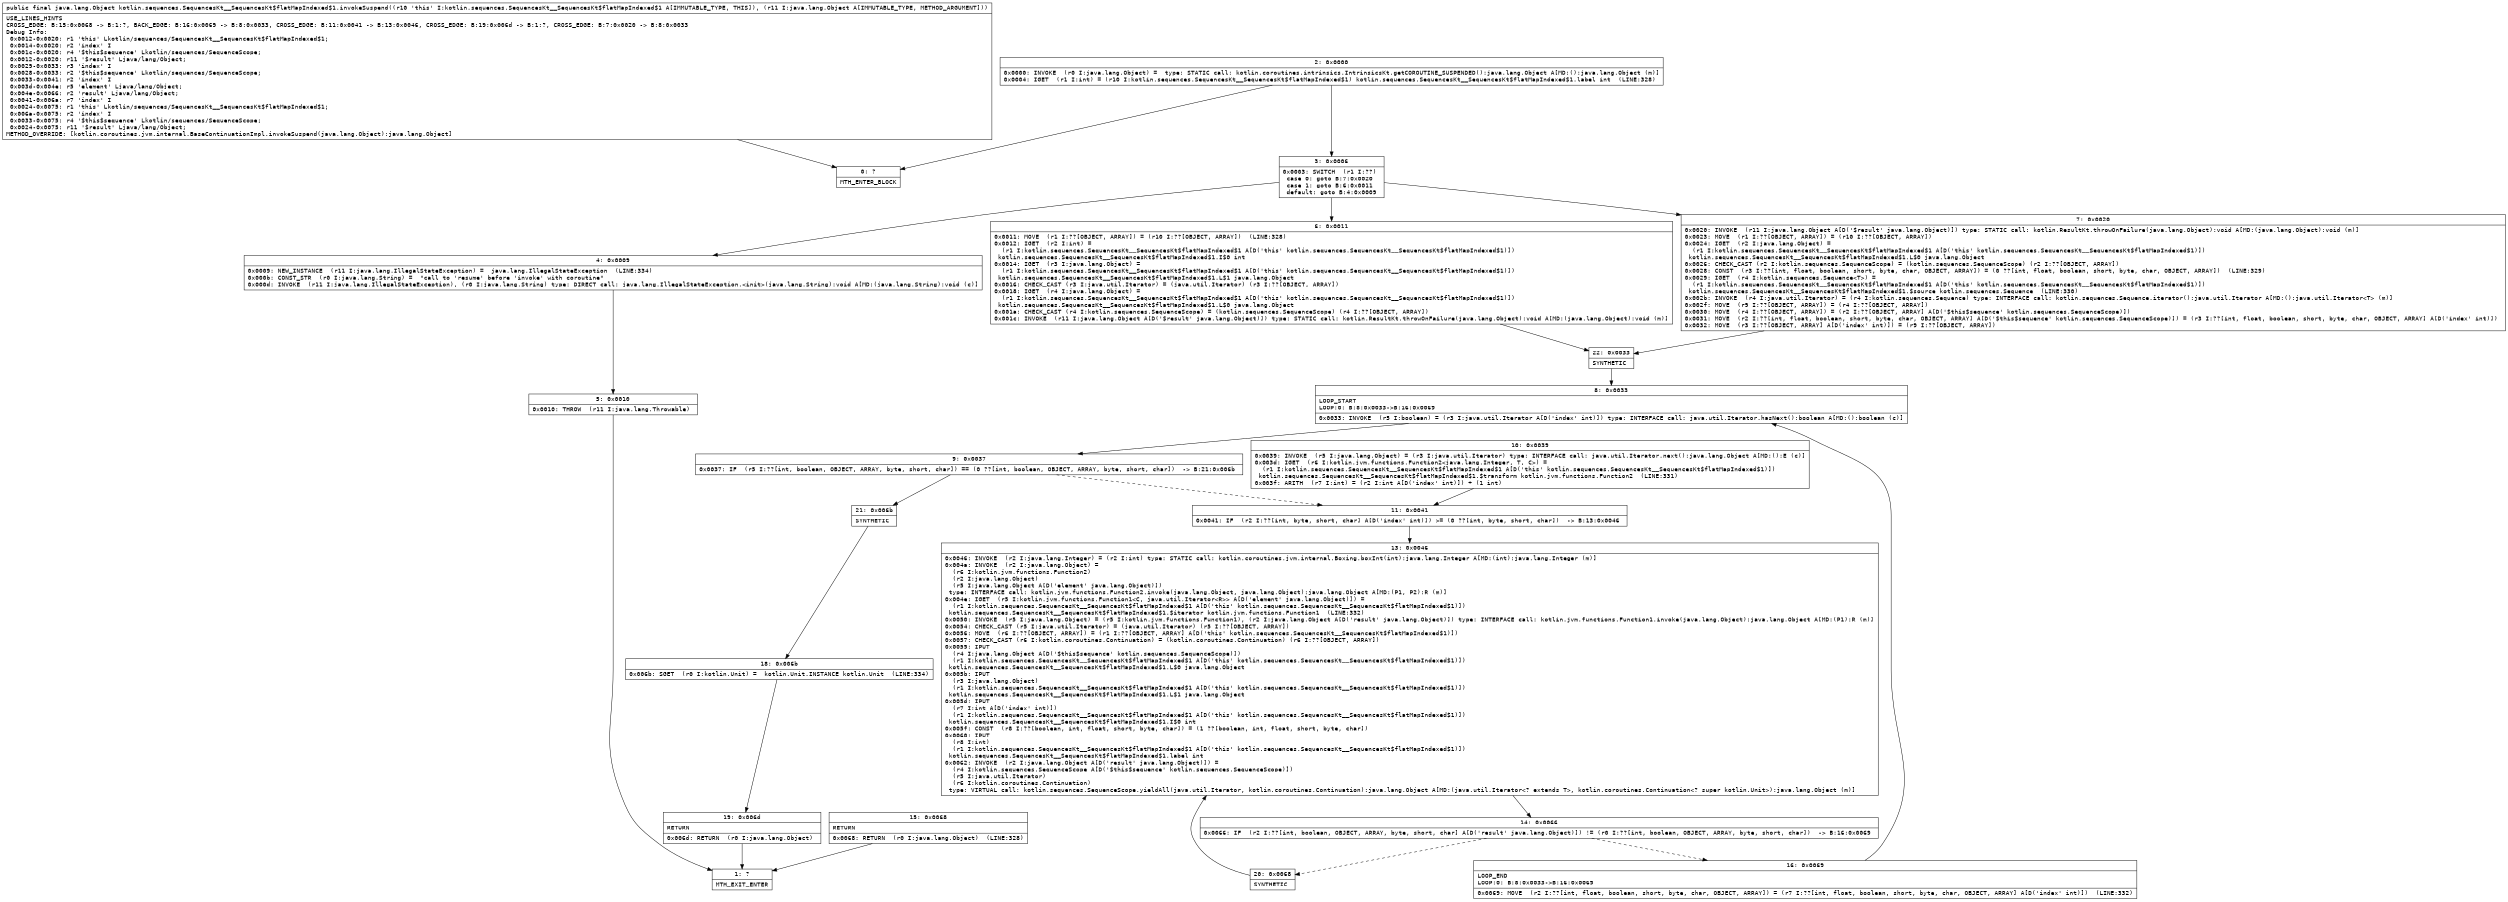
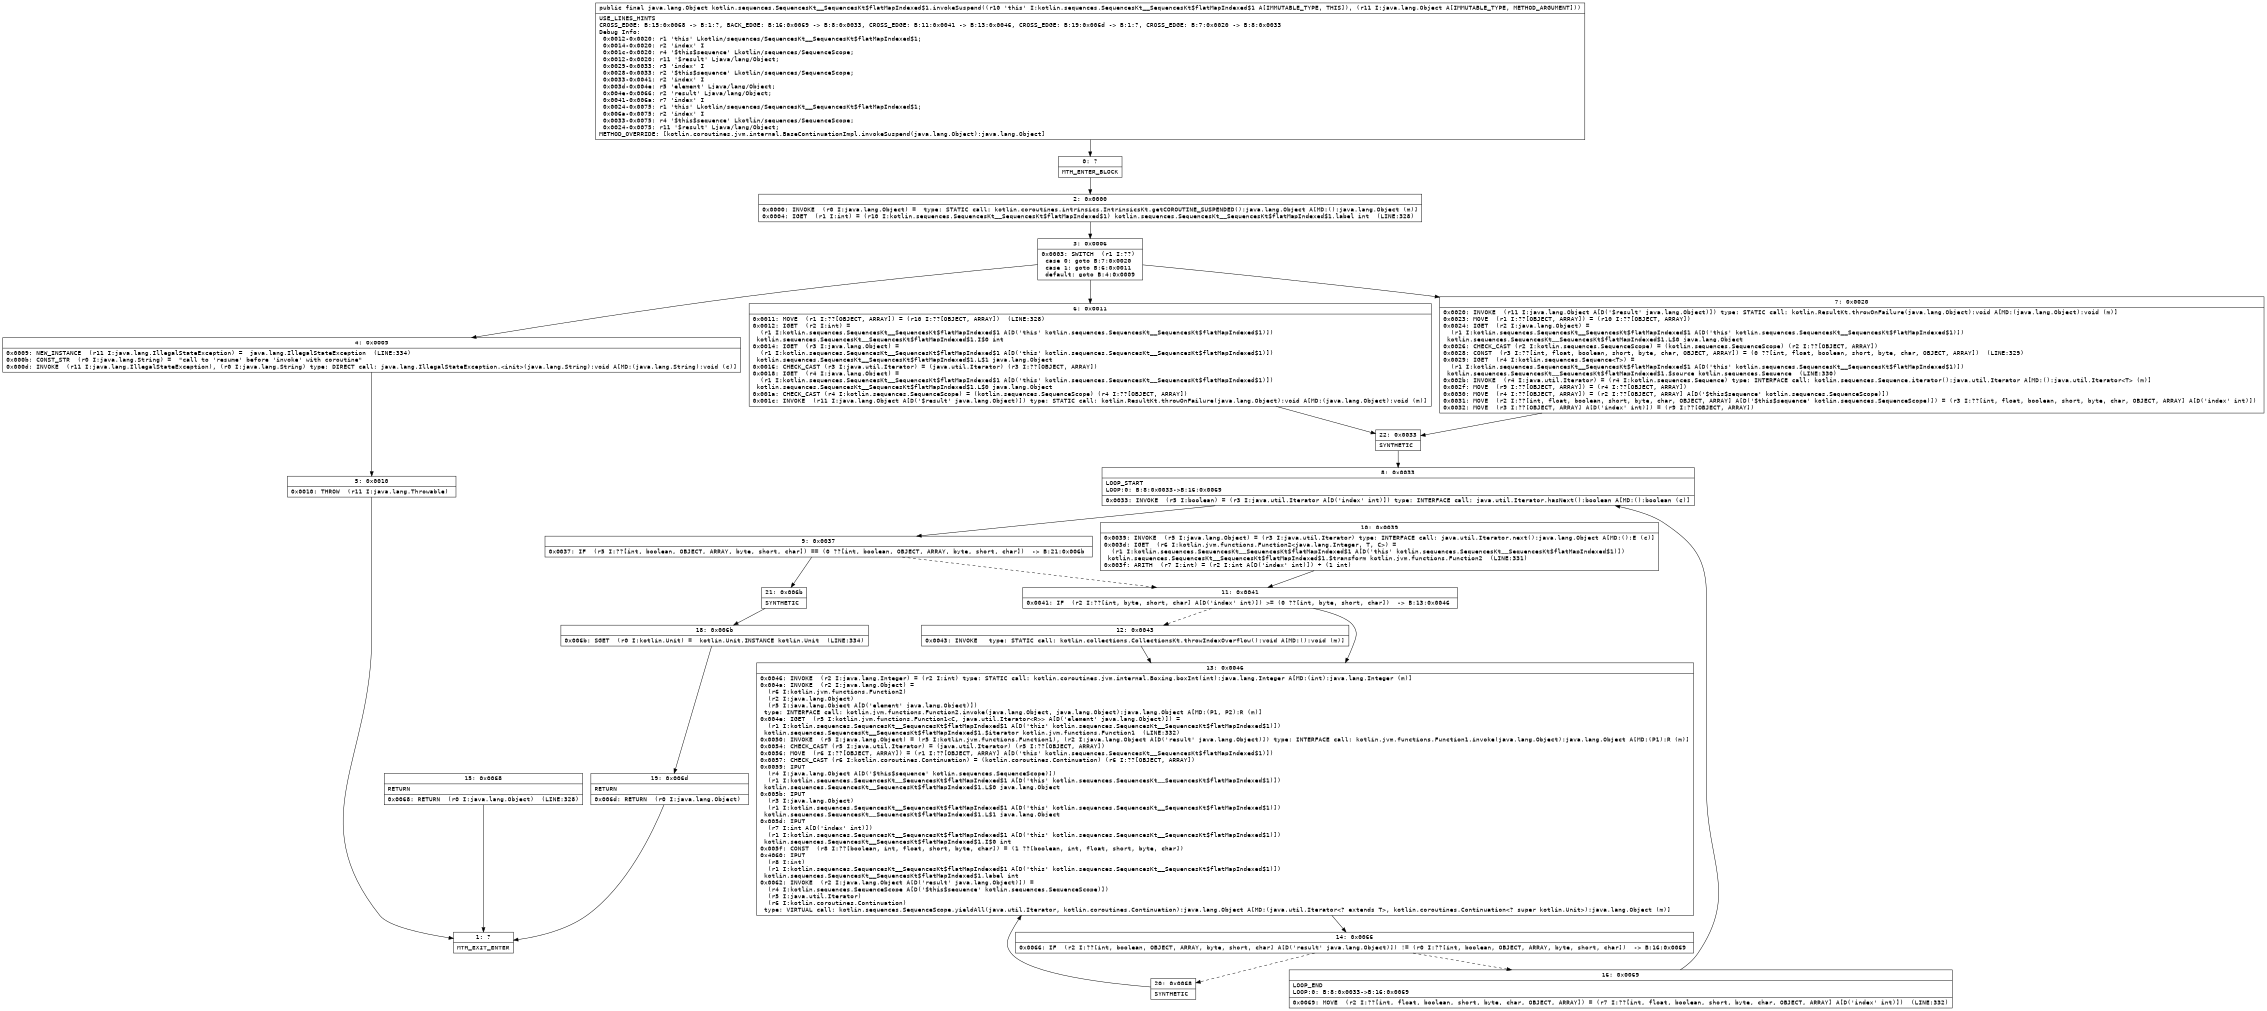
(1089, 127) -> (1090, 184)
none -> (1135, 636)
(971, 736) -> (787, 855)
